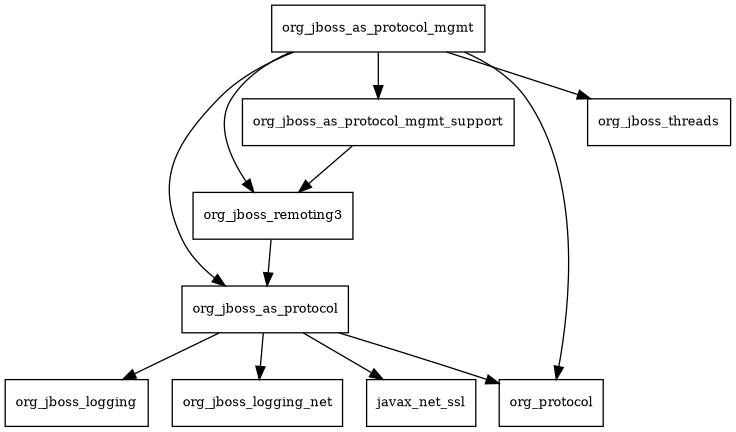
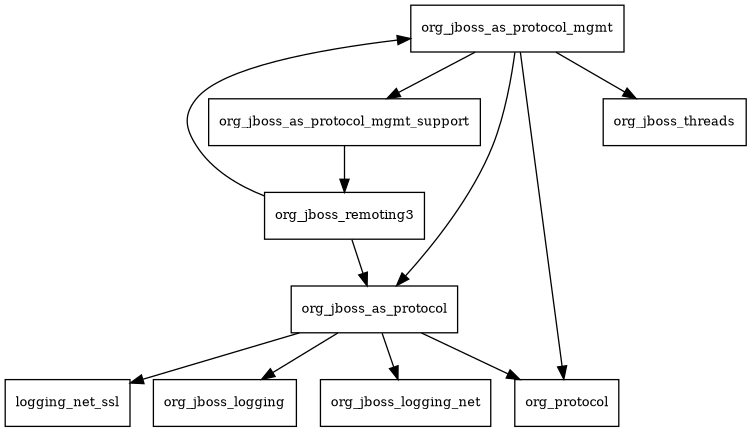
(229, 104) -> (227, 78)
(421, 403) -> (68, 403)
